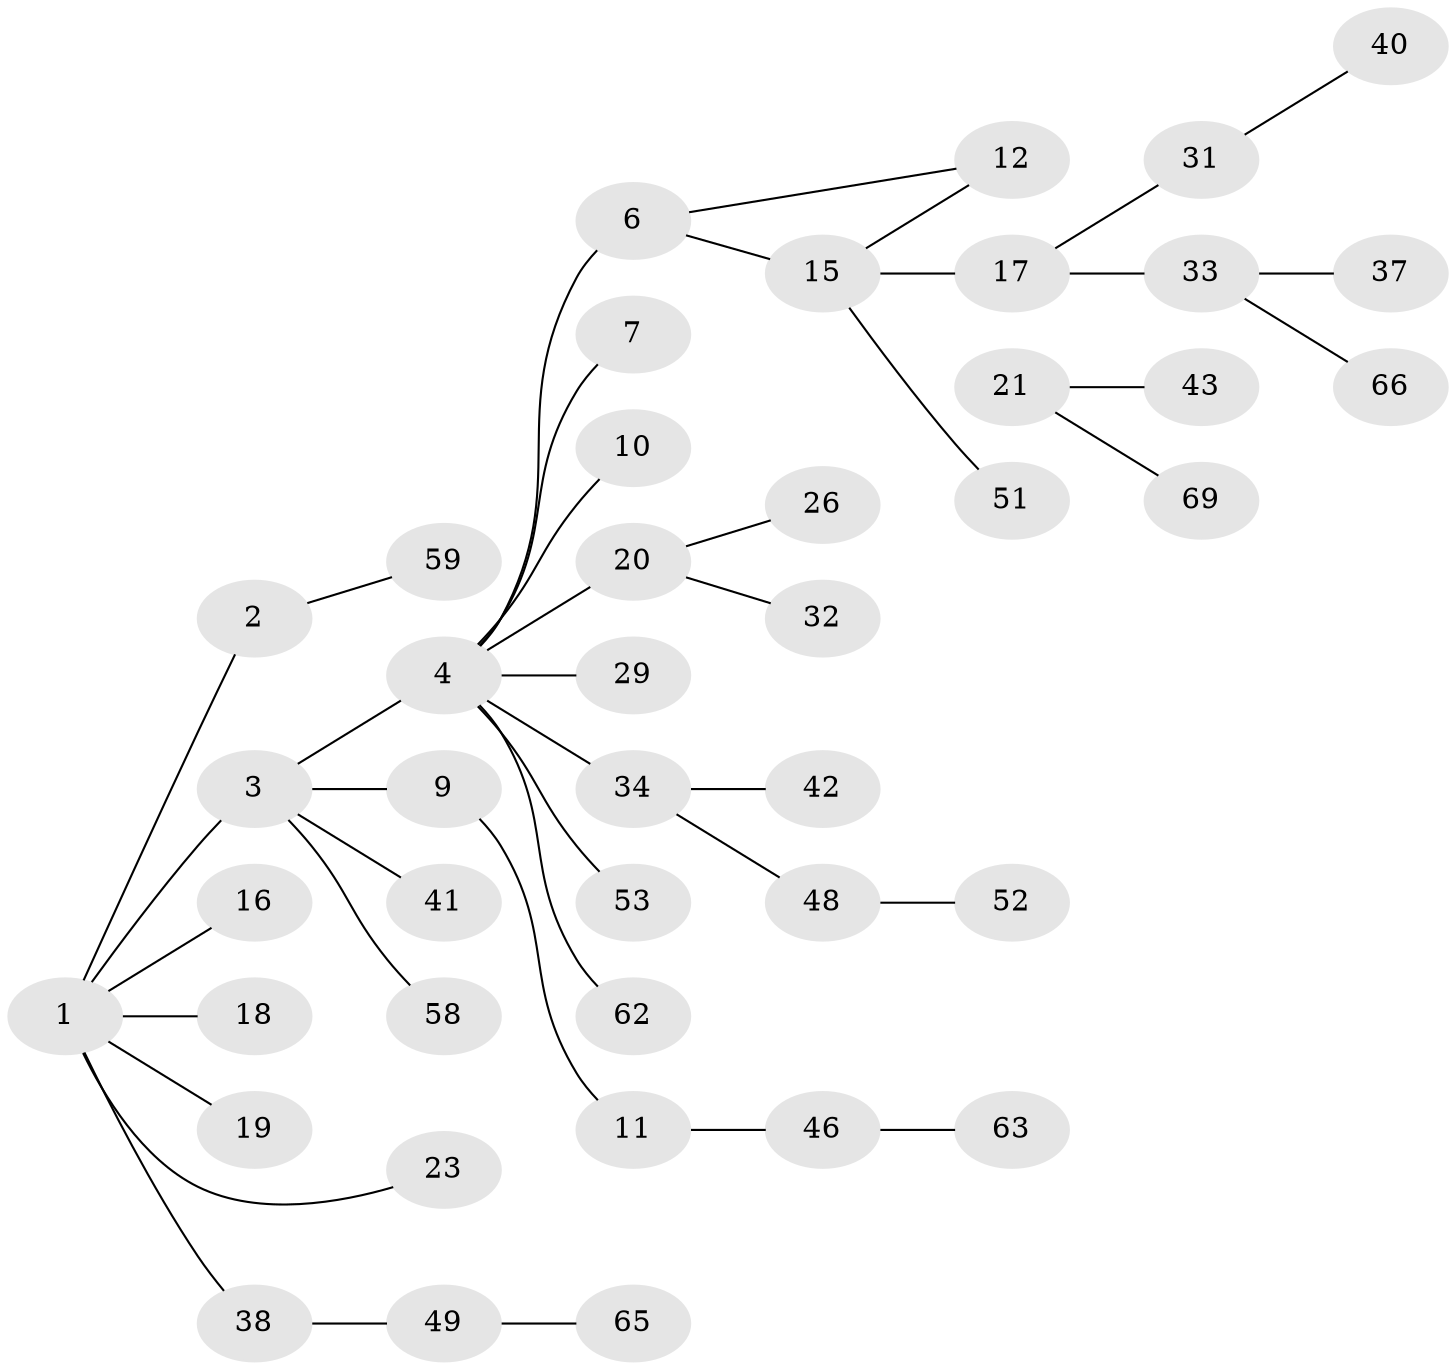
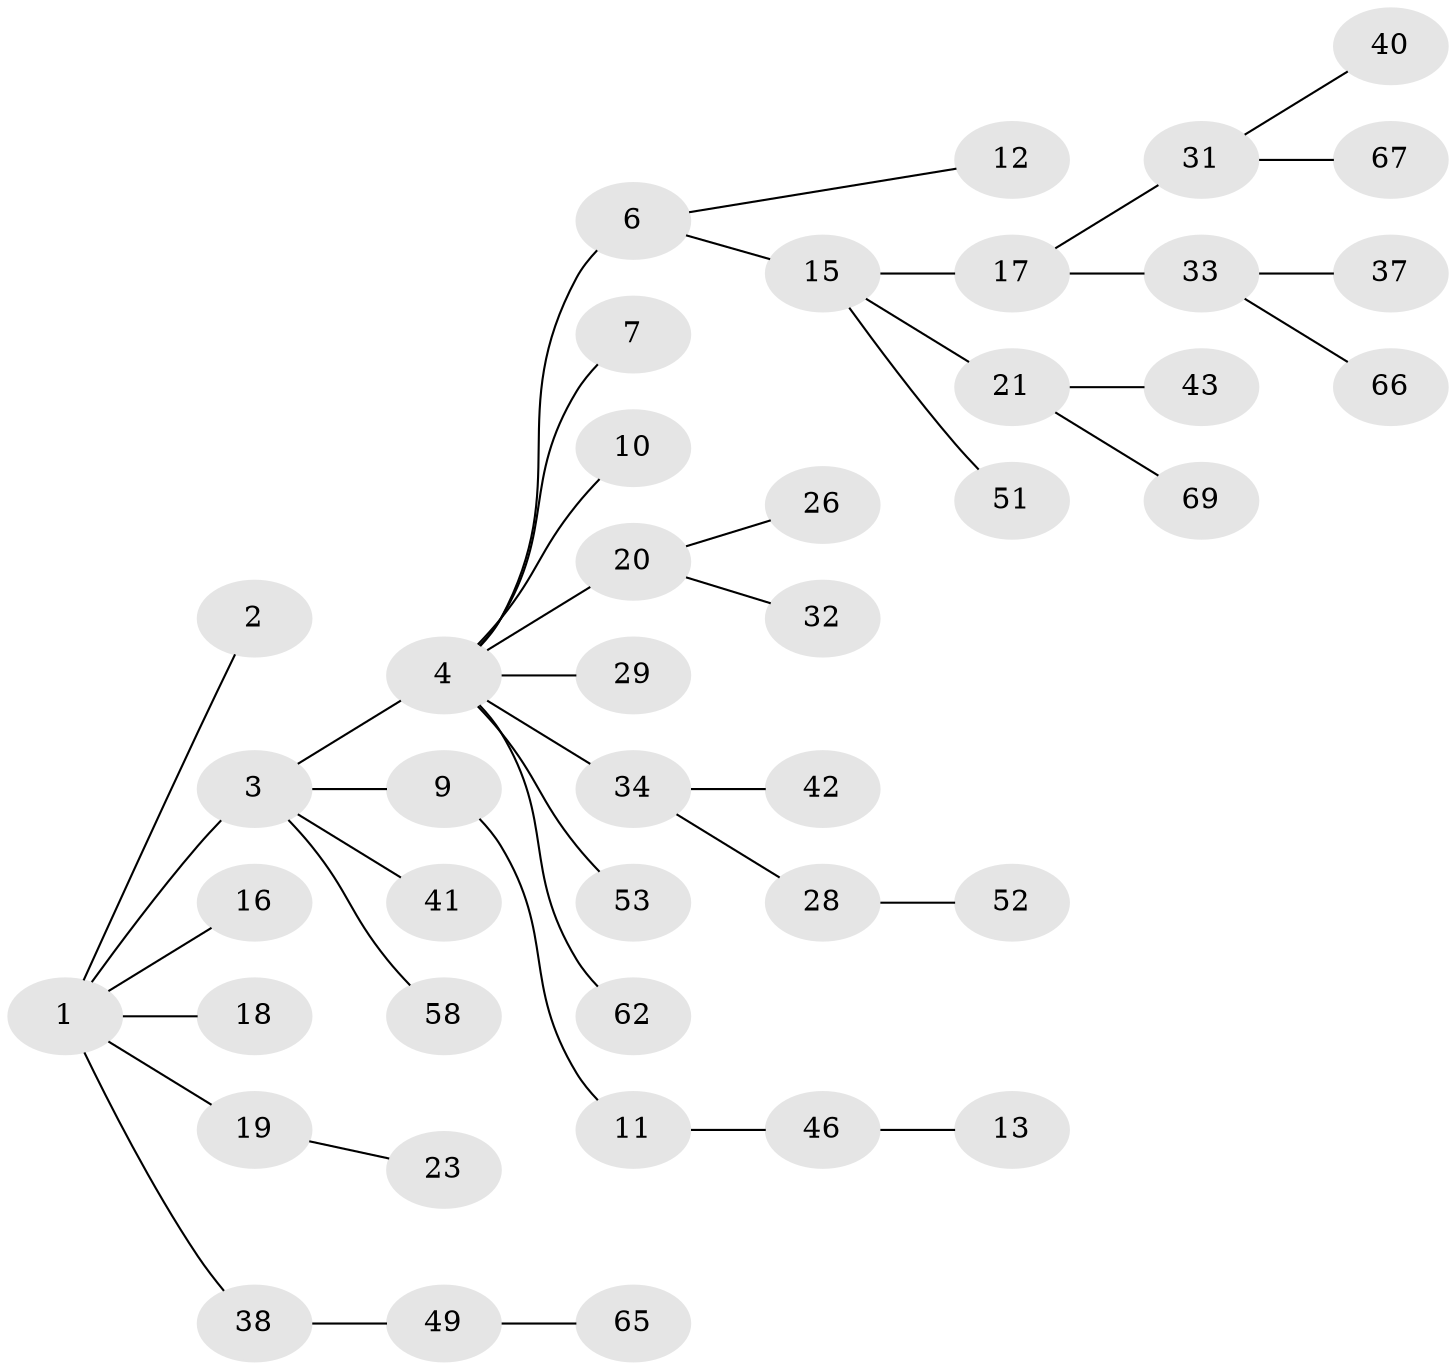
none -> (1391, 160)
(917, 217) -> (917, 330)
(444, 562) -> none
(823, 903) -> (823, 903)
(1012, 1130) -> (1012, 1130)
(207, 1190) -> (349, 1150)
